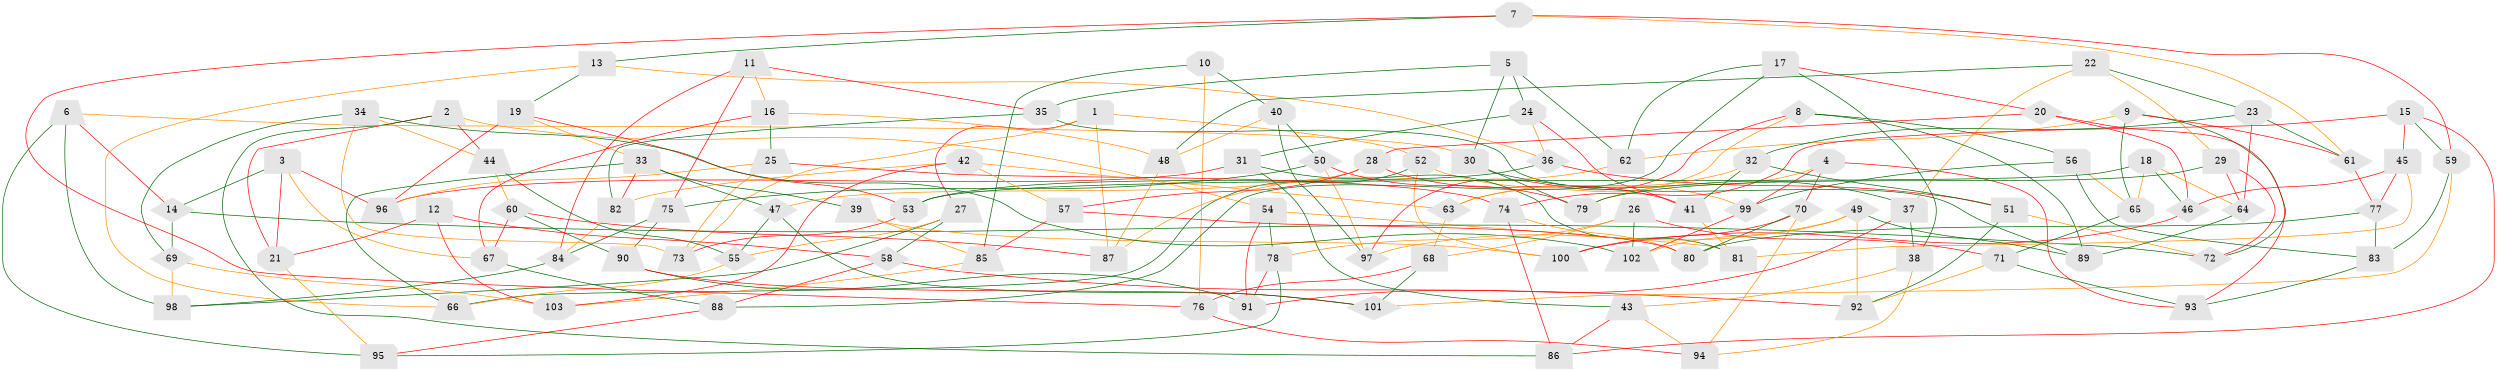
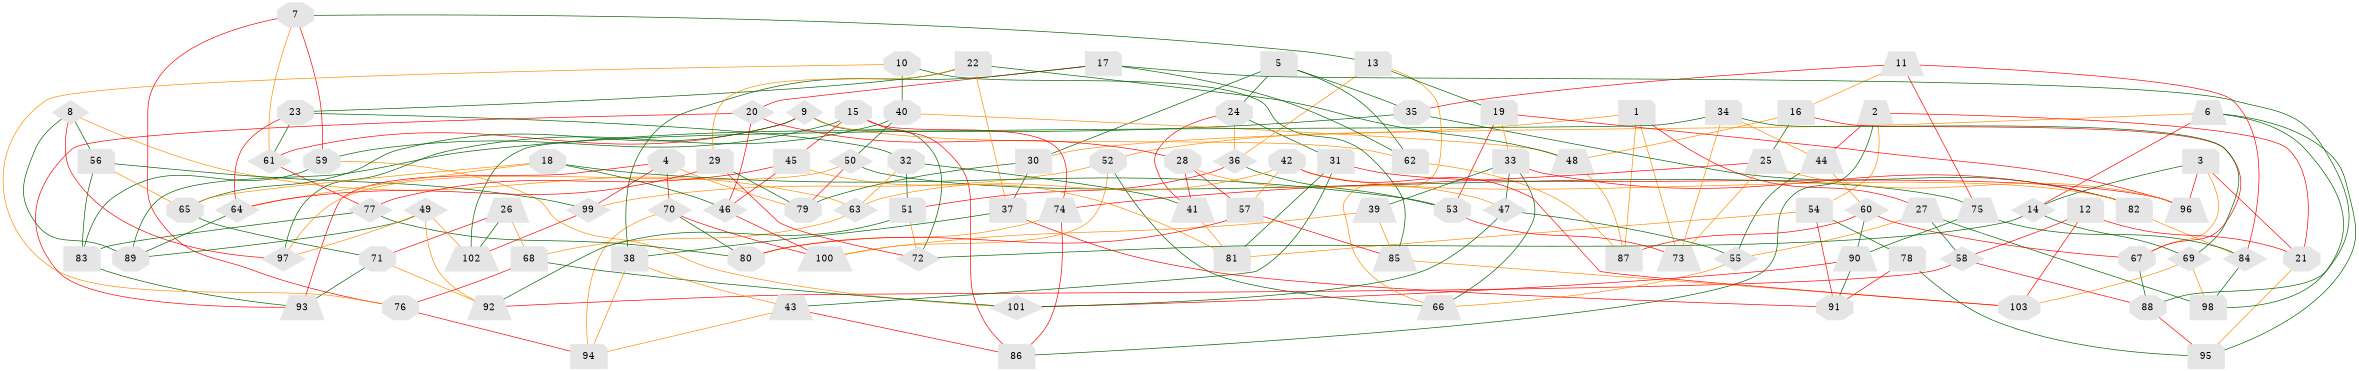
(1421, 240) -> none
